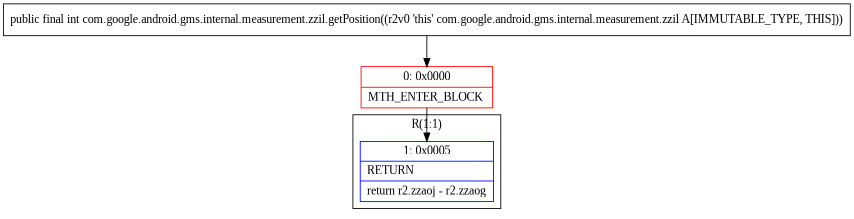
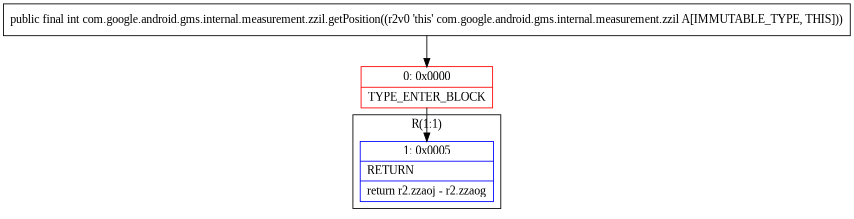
(426, 97) -> (427, 97)
